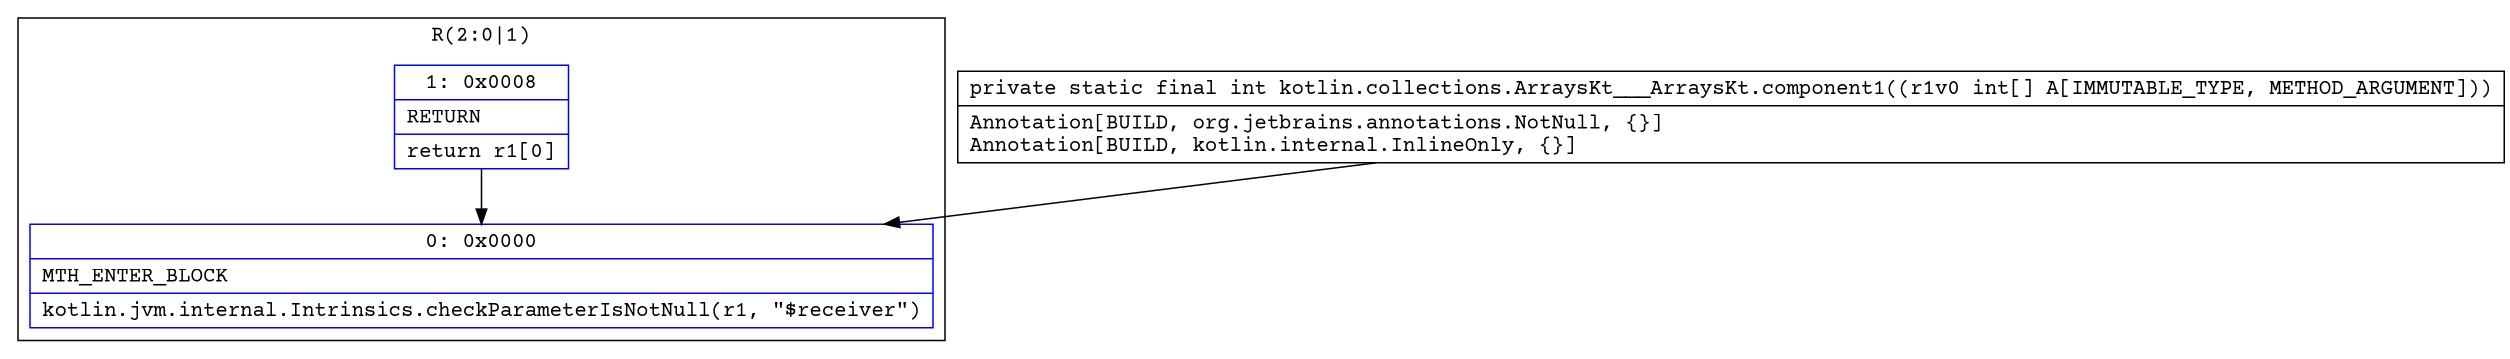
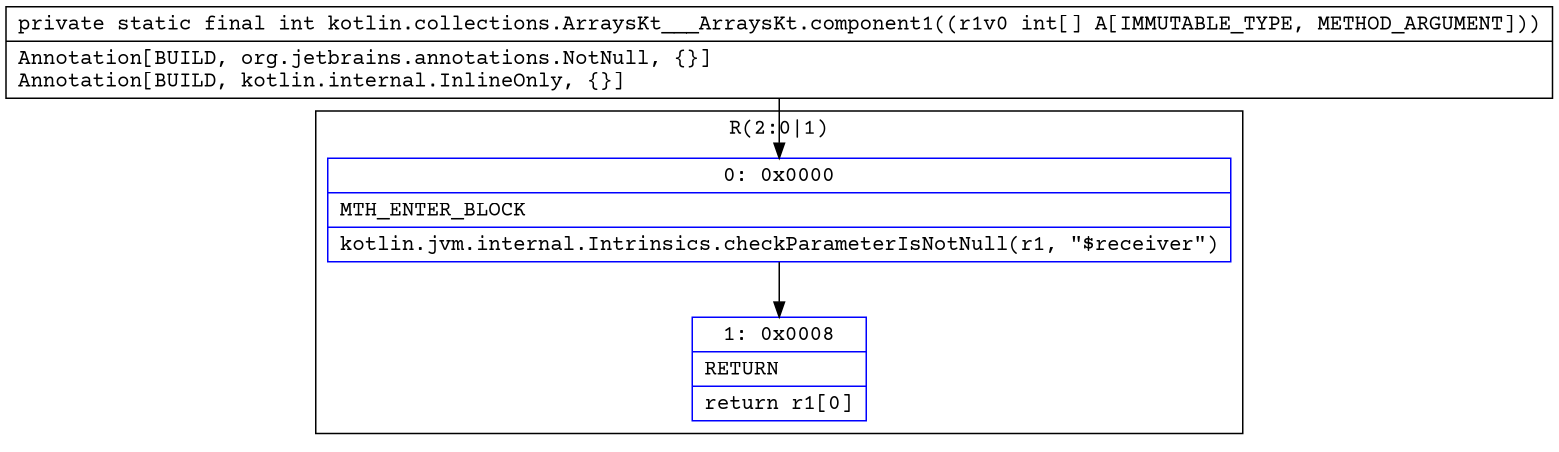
(482, 189) -> (779, 282)
